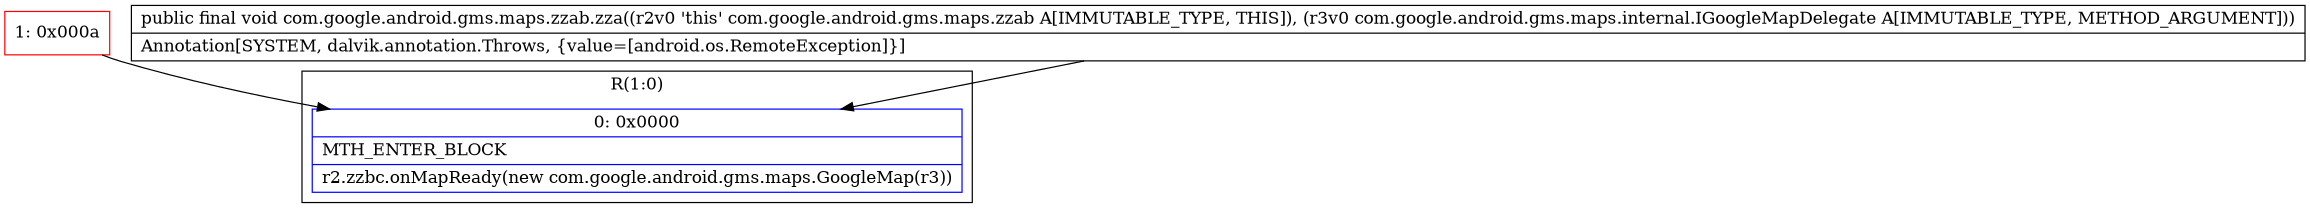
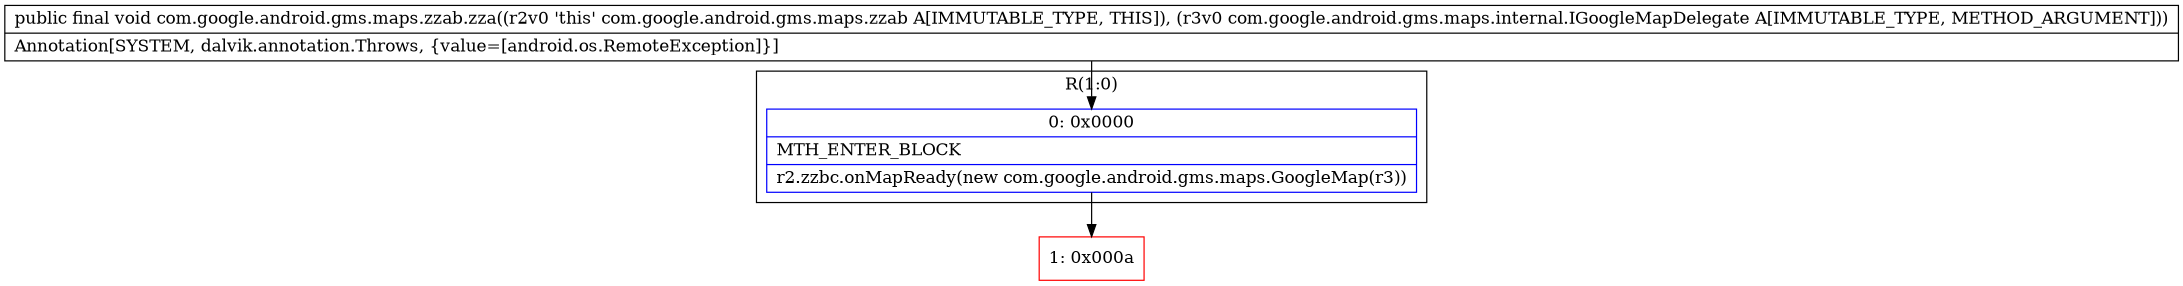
(209, 84) -> (1092, 210)
